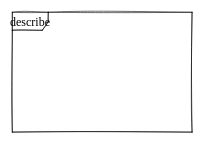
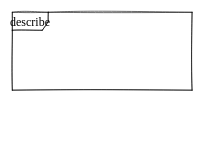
(102, 72) -> (102, 51)
